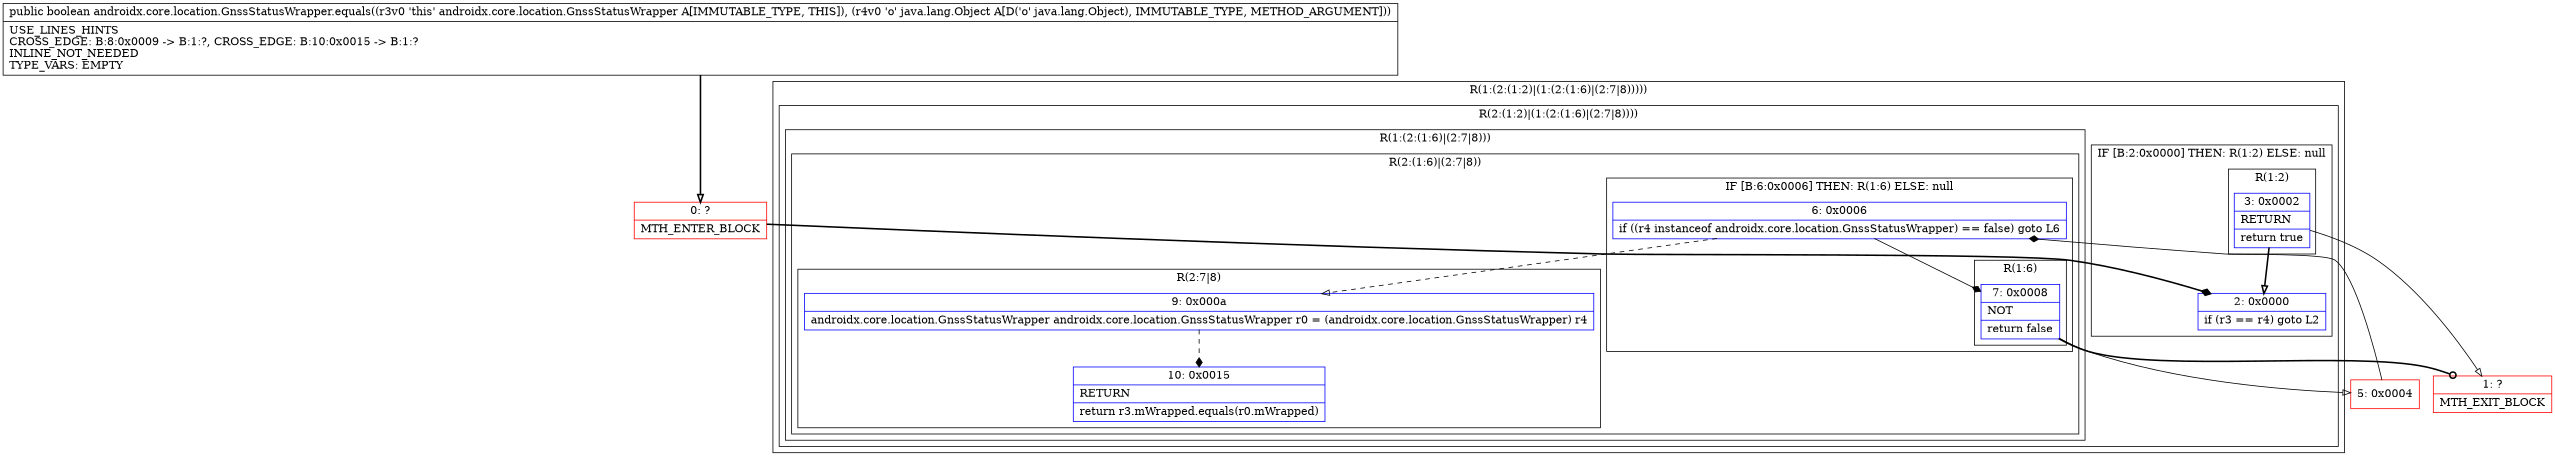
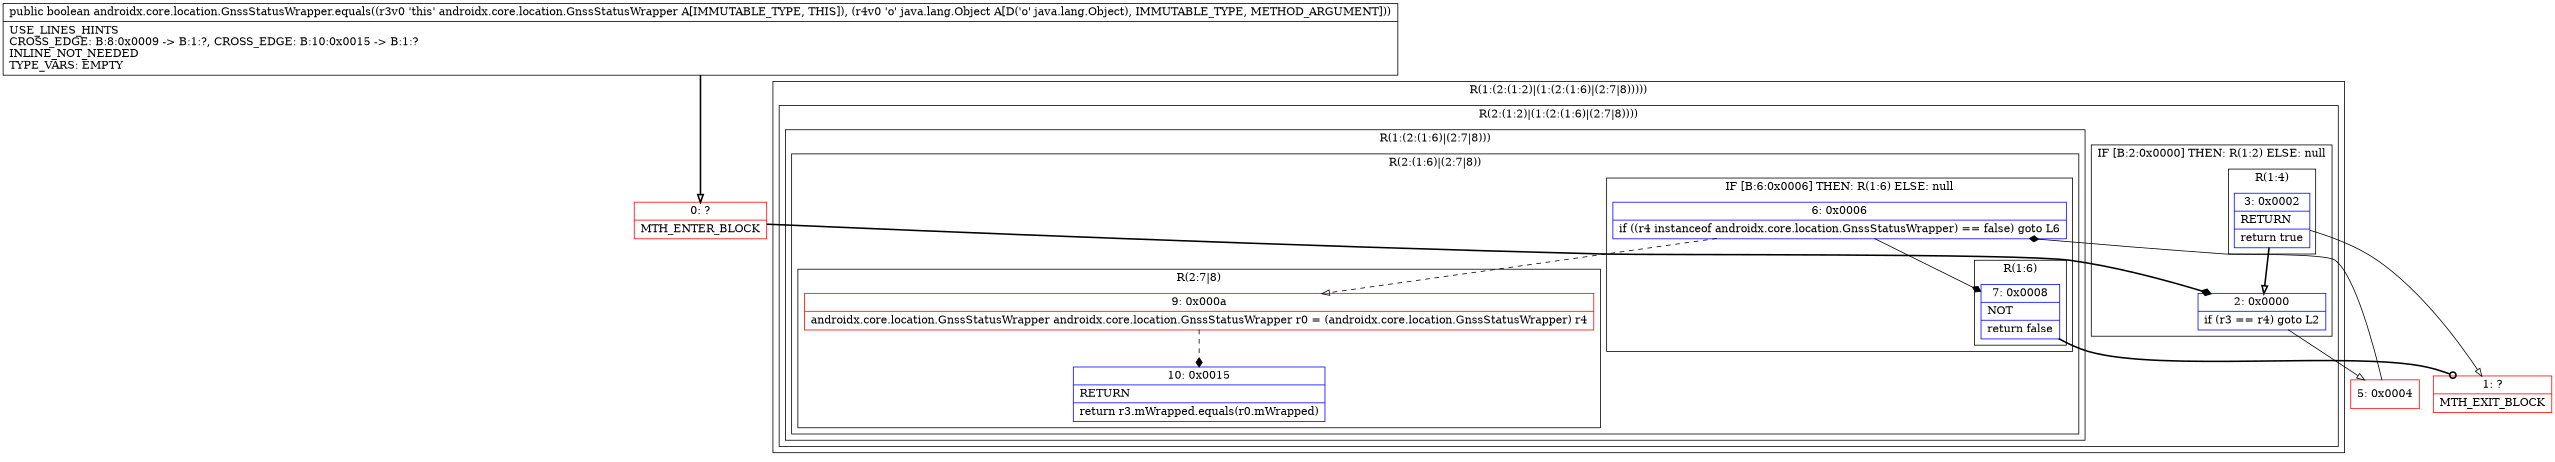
(2272, 178) -> (2272, 178)
(1199, 312) -> (1199, 312)
(2199, 378) -> (2323, 353)
